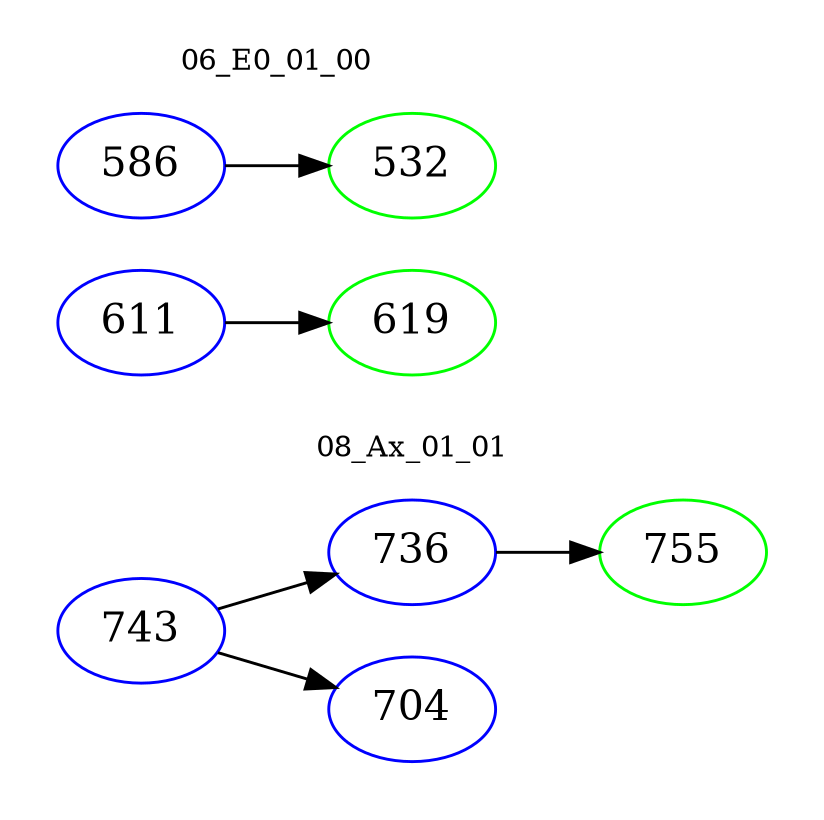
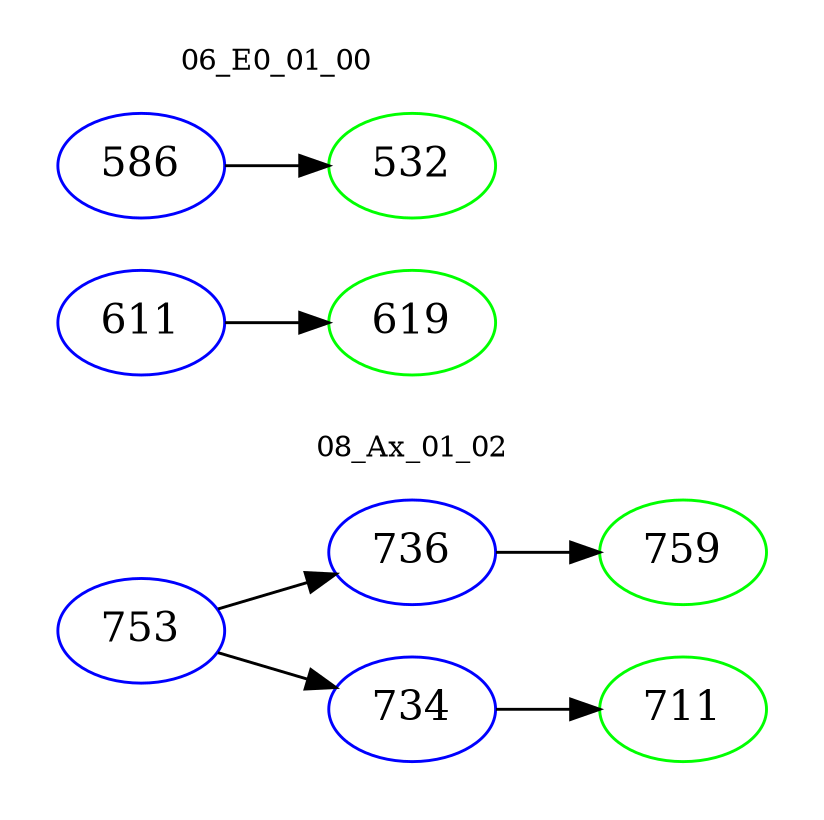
(412, 449) -> (412, 449)
(683, 552) -> (683, 552)
(141, 631) -> (141, 631)
(412, 709) -> (412, 709)
none -> (683, 709)
